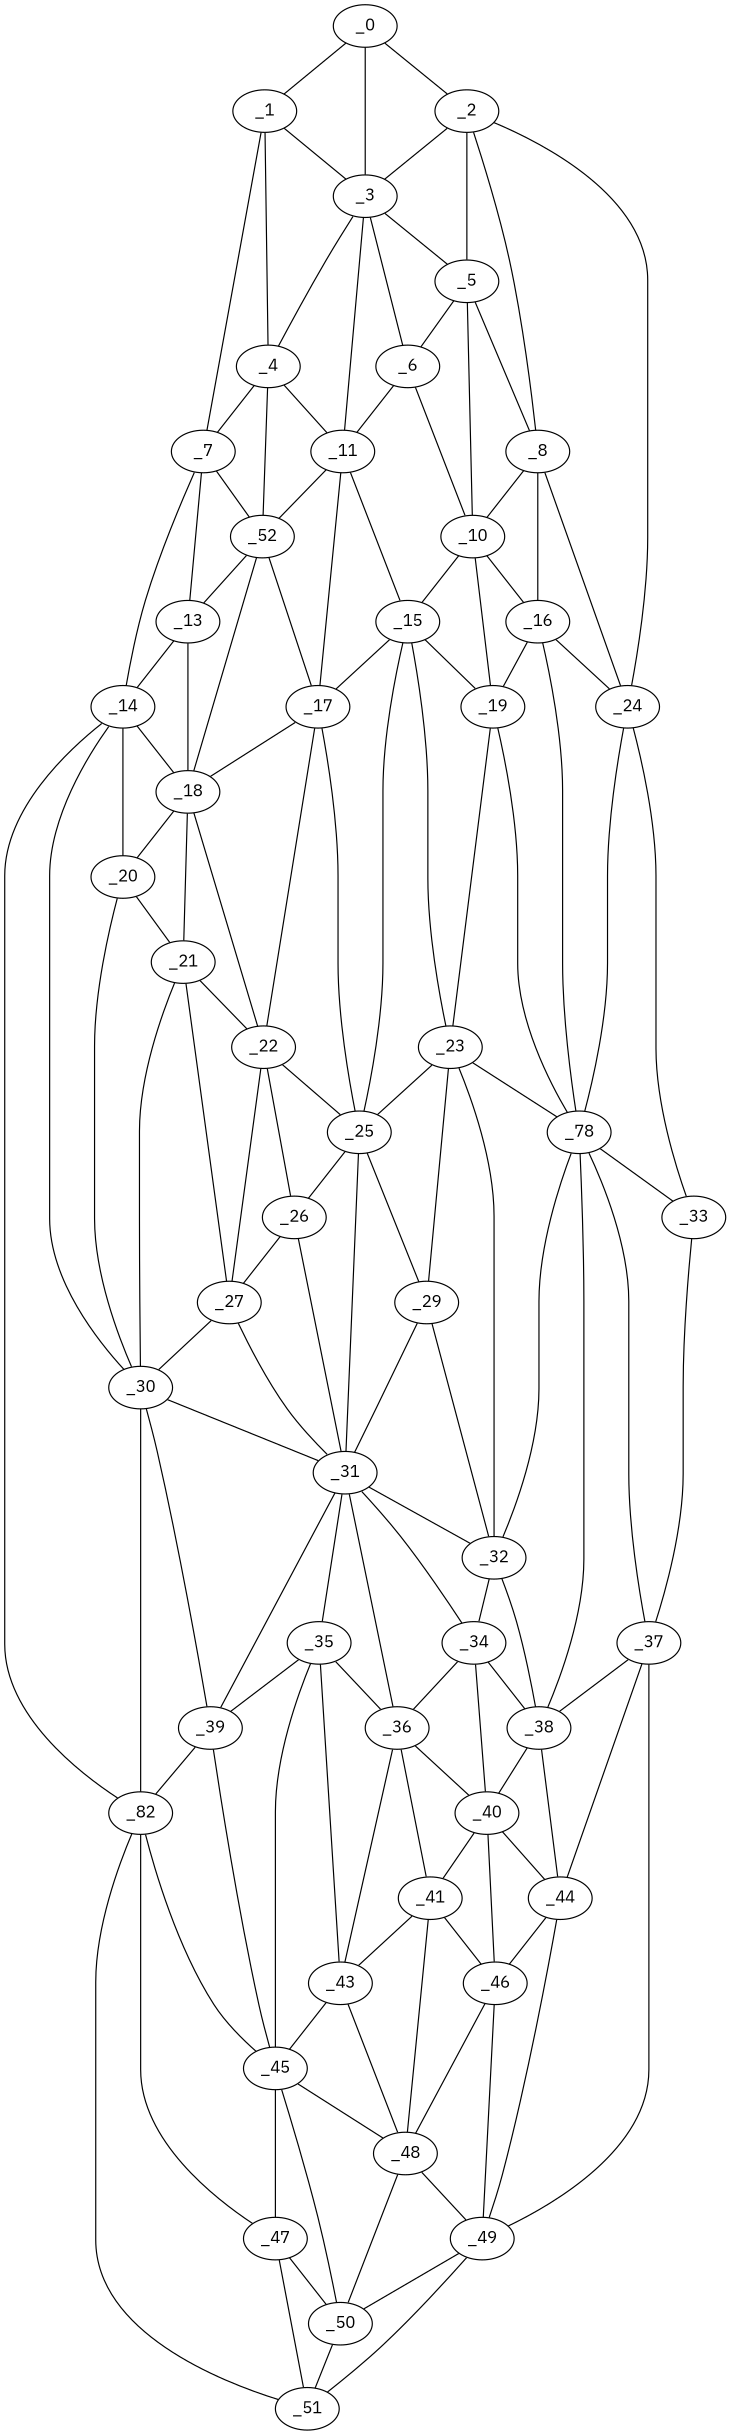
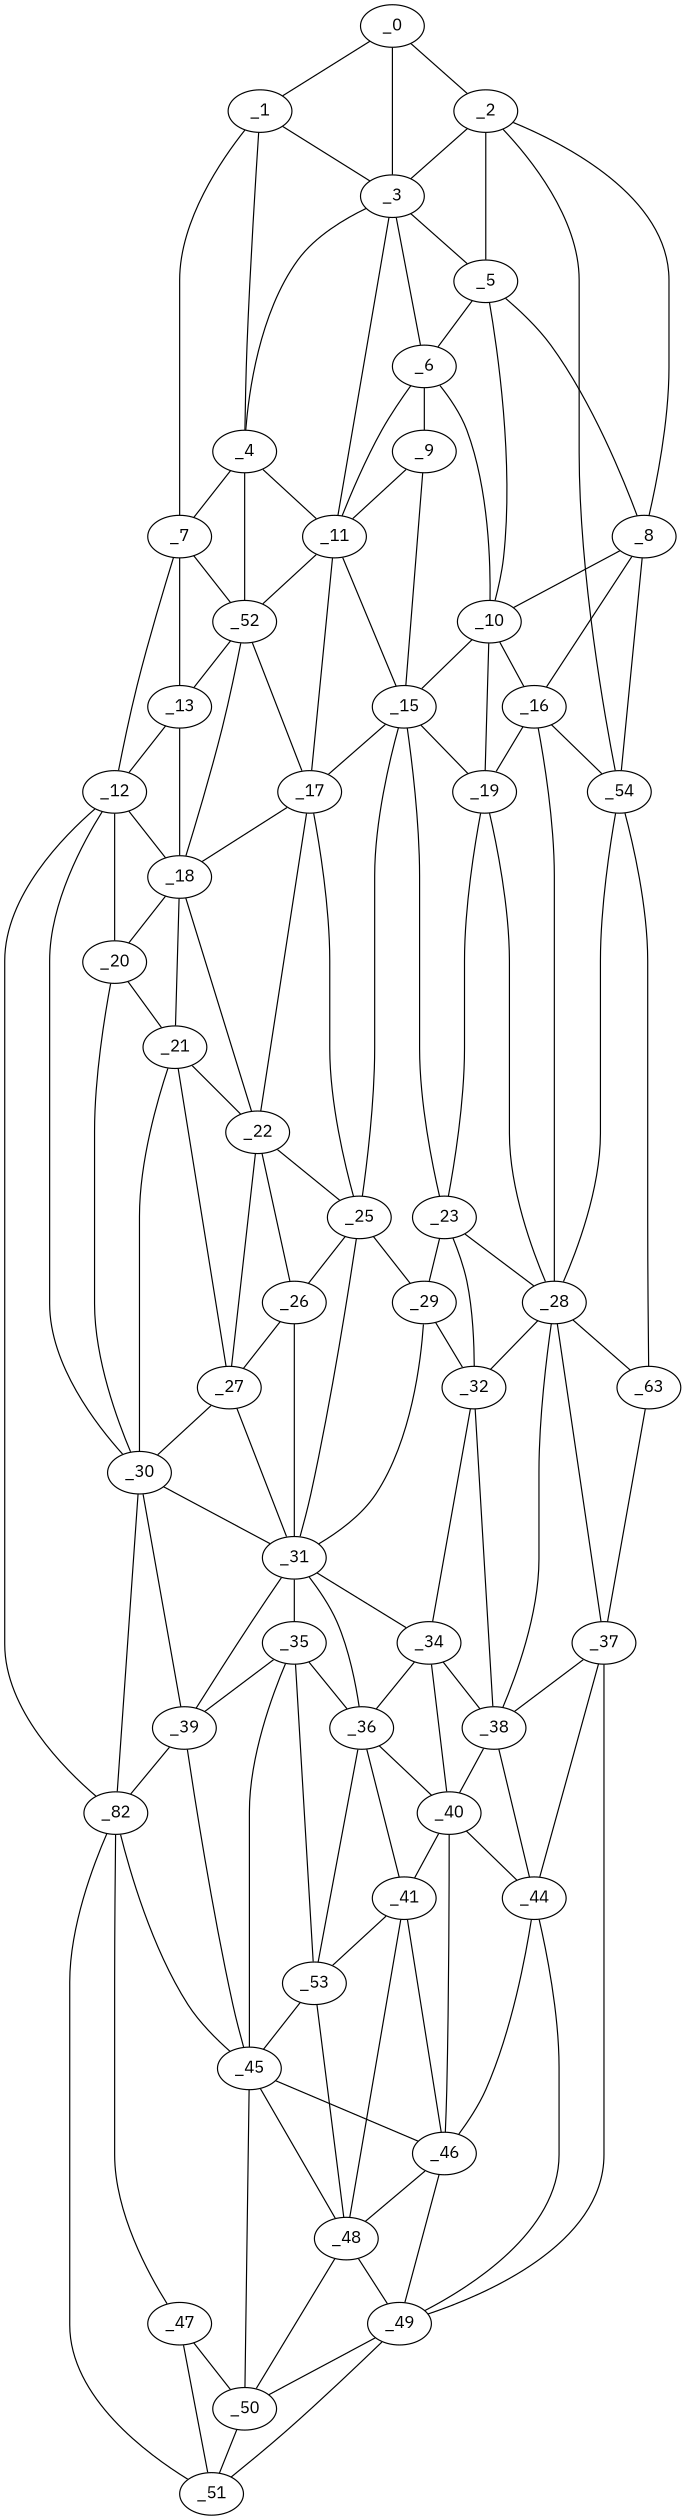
none -> (424, 452)
(123, 707) -> (115, 792)
(628, 707) -> (619, 792)
(405, 1090) -> none
(579, 1132) -> (554, 1303)
(694, 1217) -> (649, 1388)
(420, 1515) -> none
(340, 1983) -> (314, 1983)
(275, 2153) -> (347, 2111)
